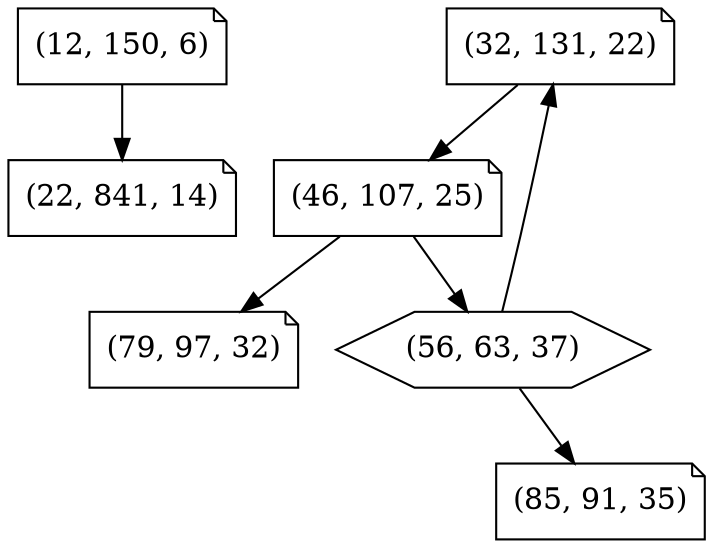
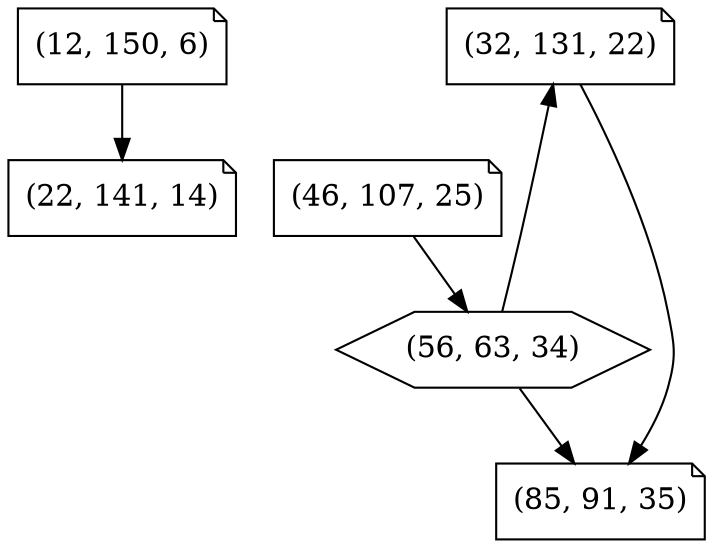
(482, 115) -> (655, 262)
(122, 198) -> (122, 198)
(194, 350) -> none
(493, 350) -> (493, 350)
